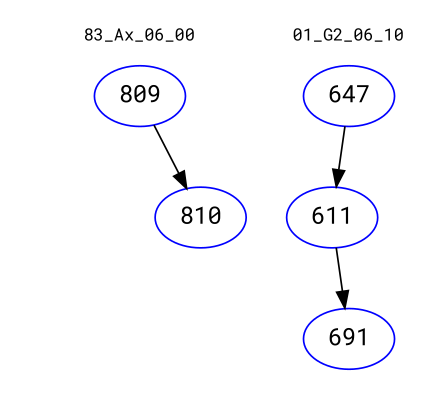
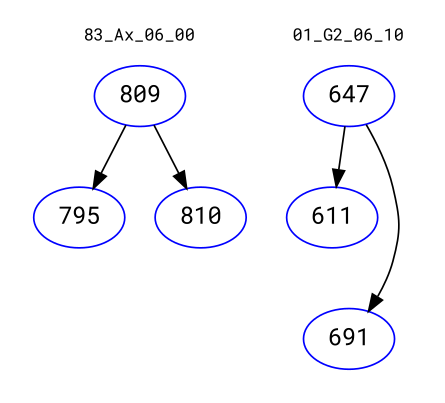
none -> (79, 218)
(339, 269) -> (397, 209)
